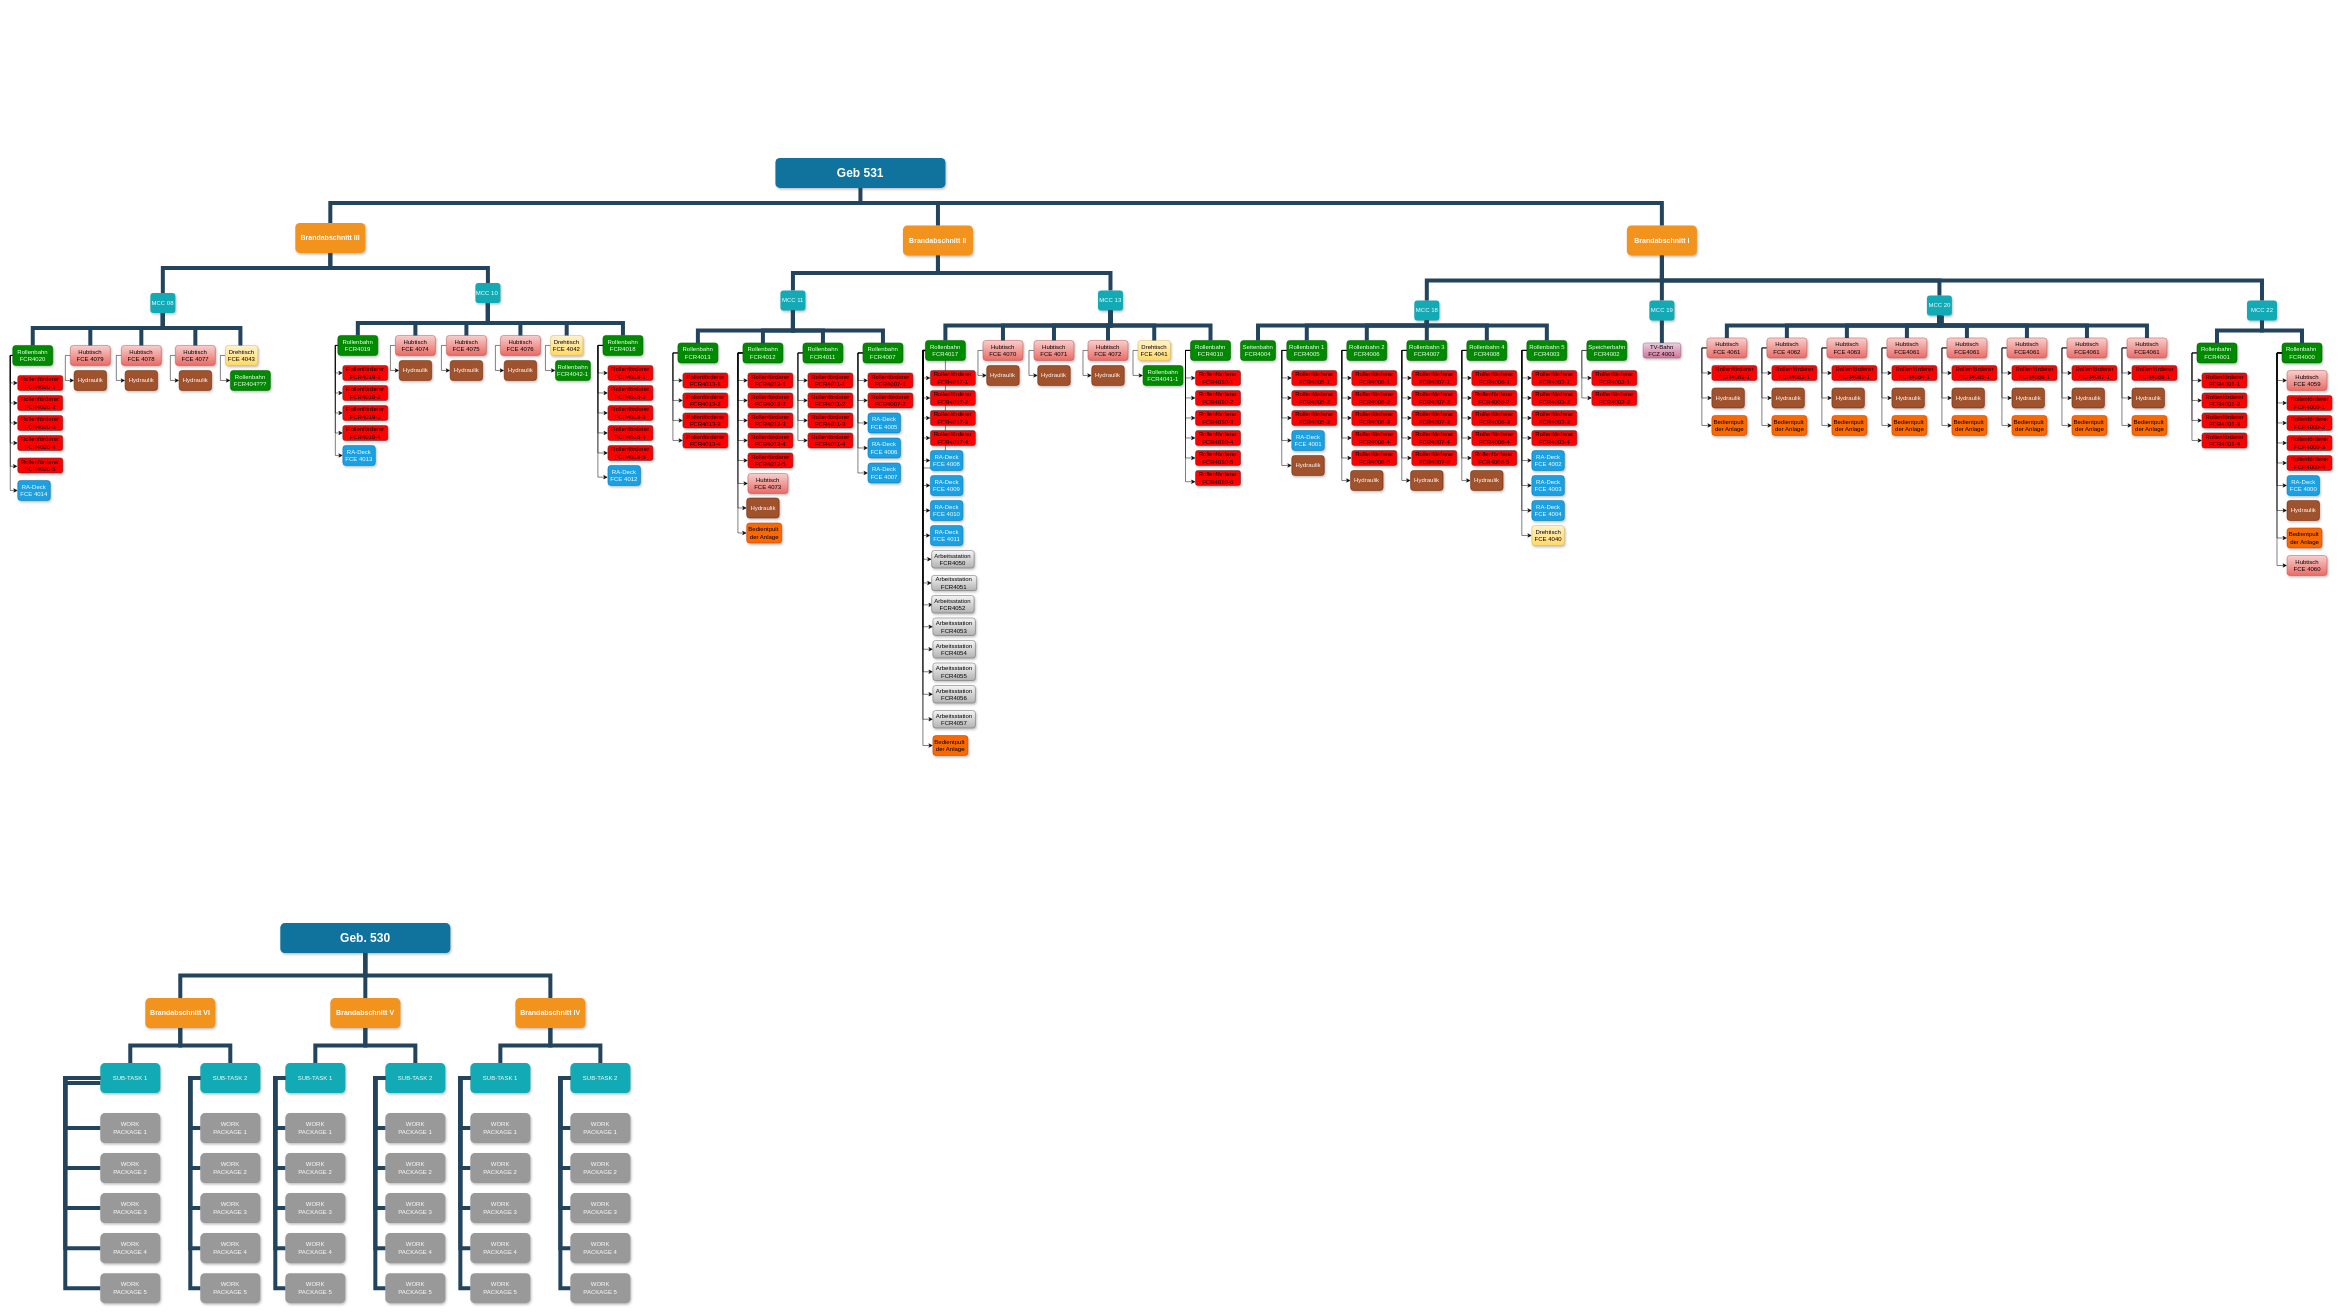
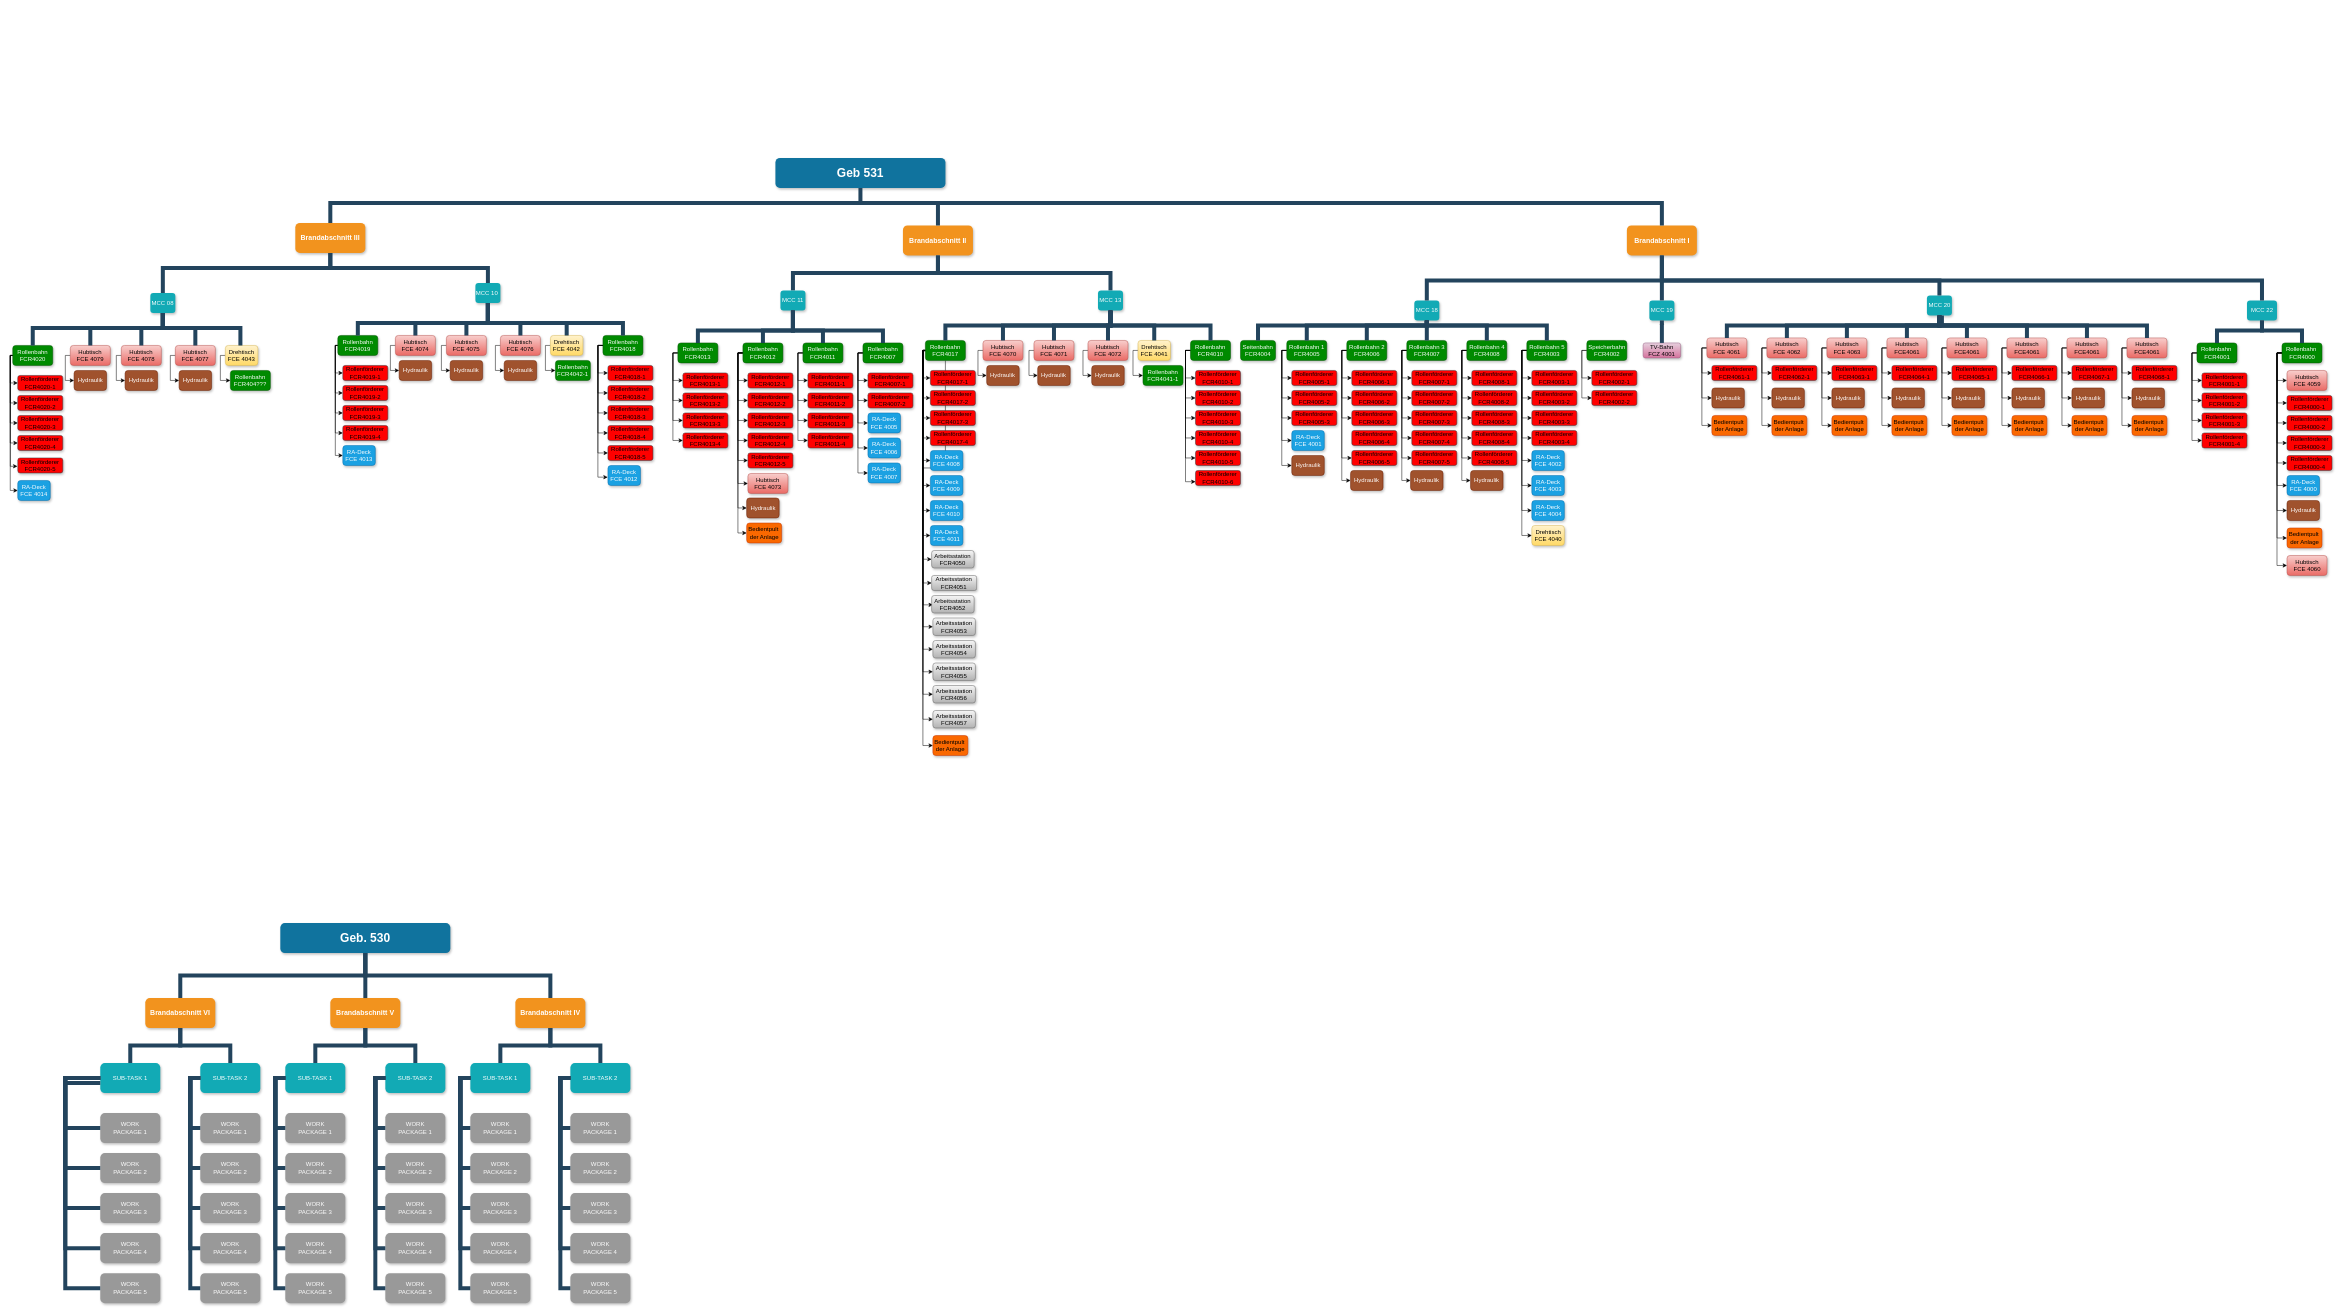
(1347, 438) -> none
